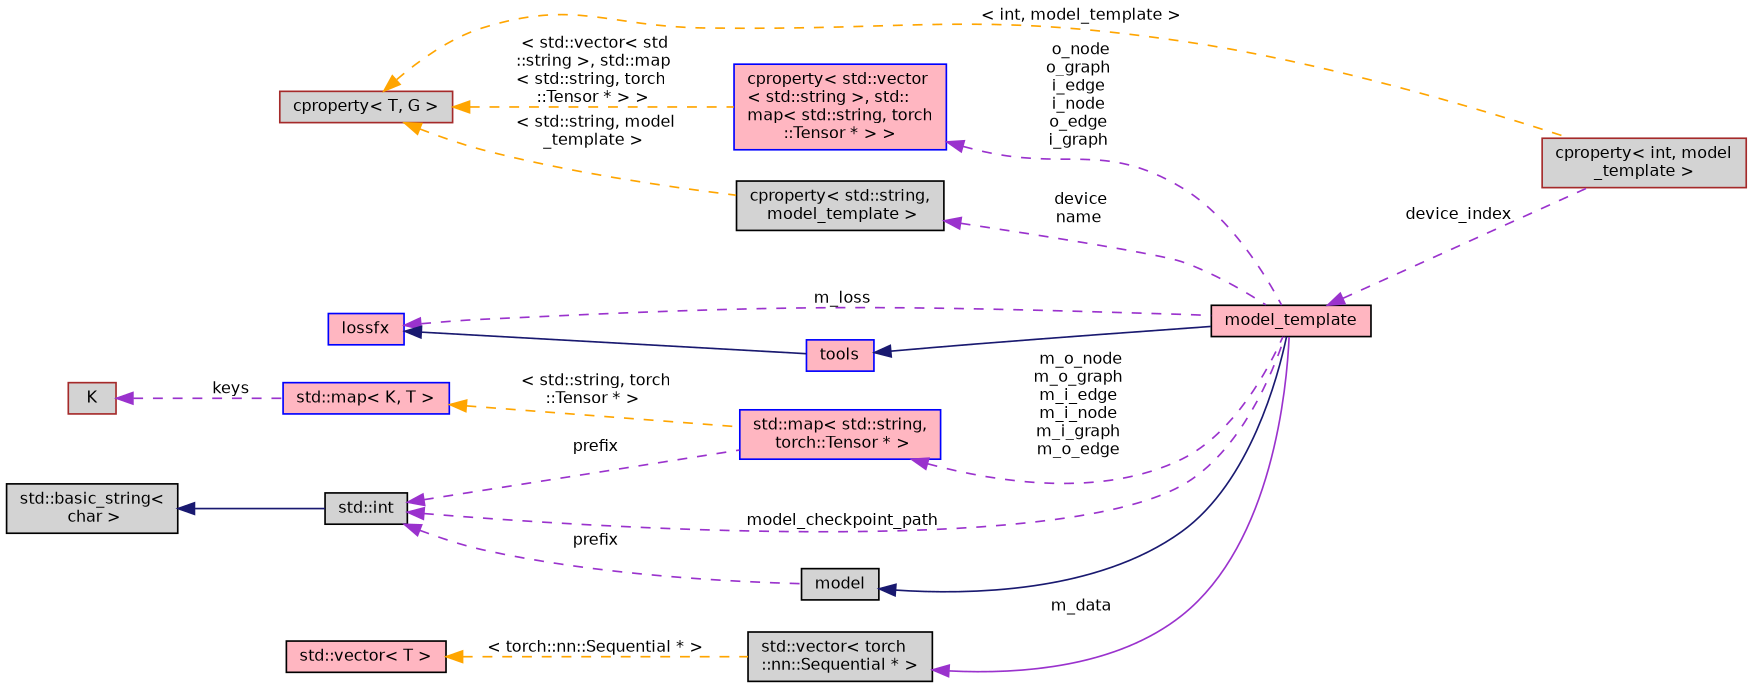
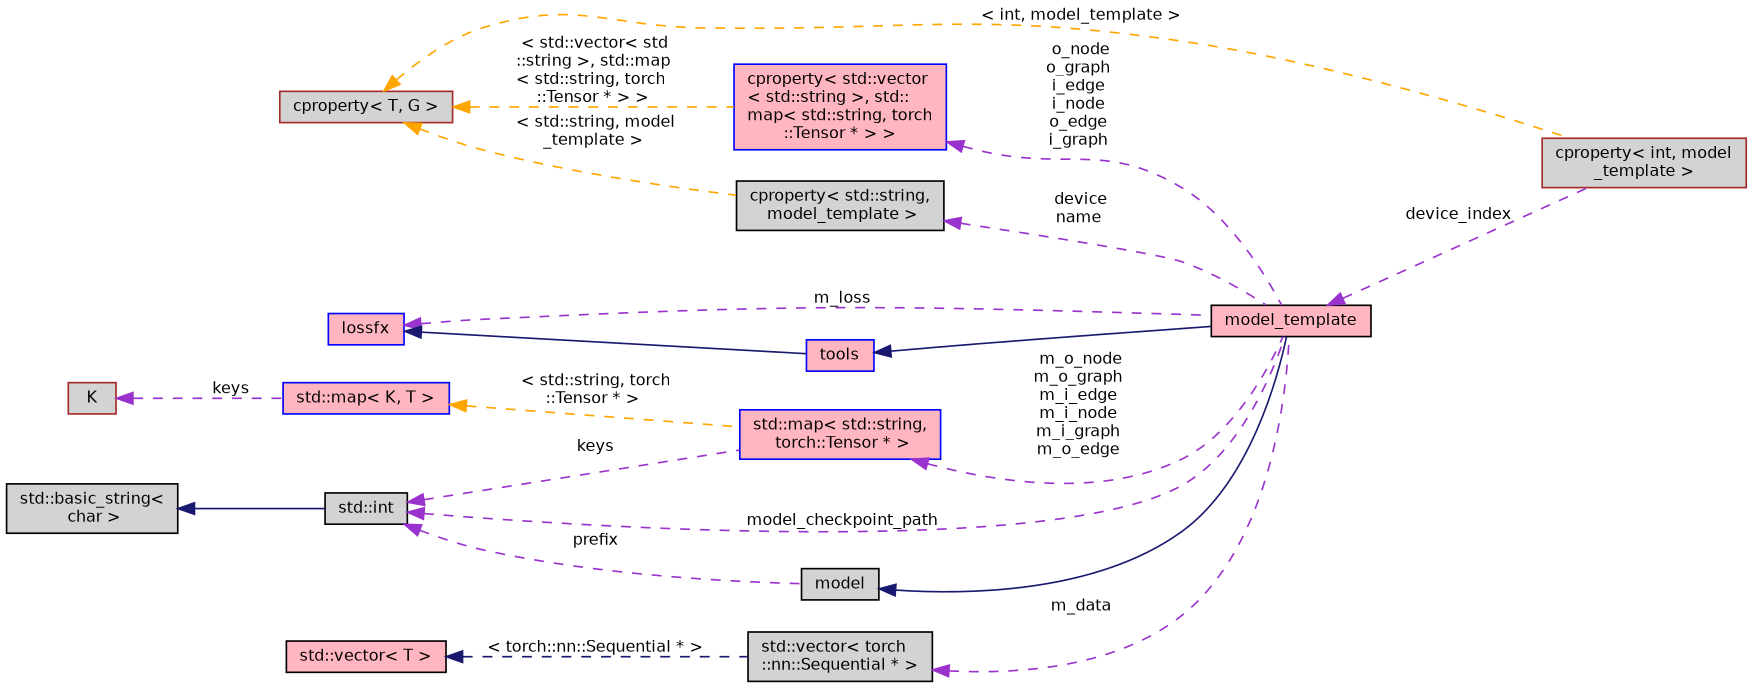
(593, 447) -> (593, 447)
(1204, 593) -> (1204, 593)
(605, 657) -> (605, 657)
